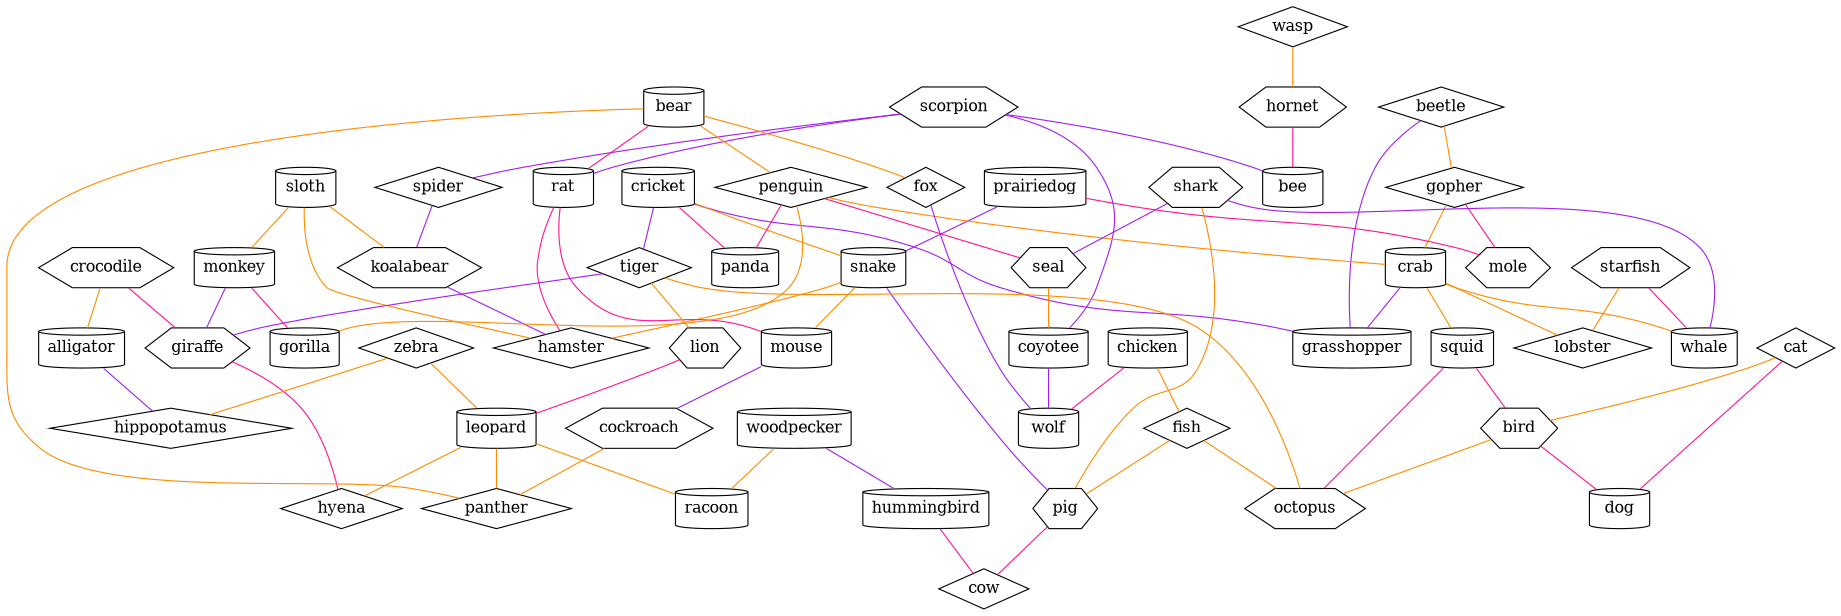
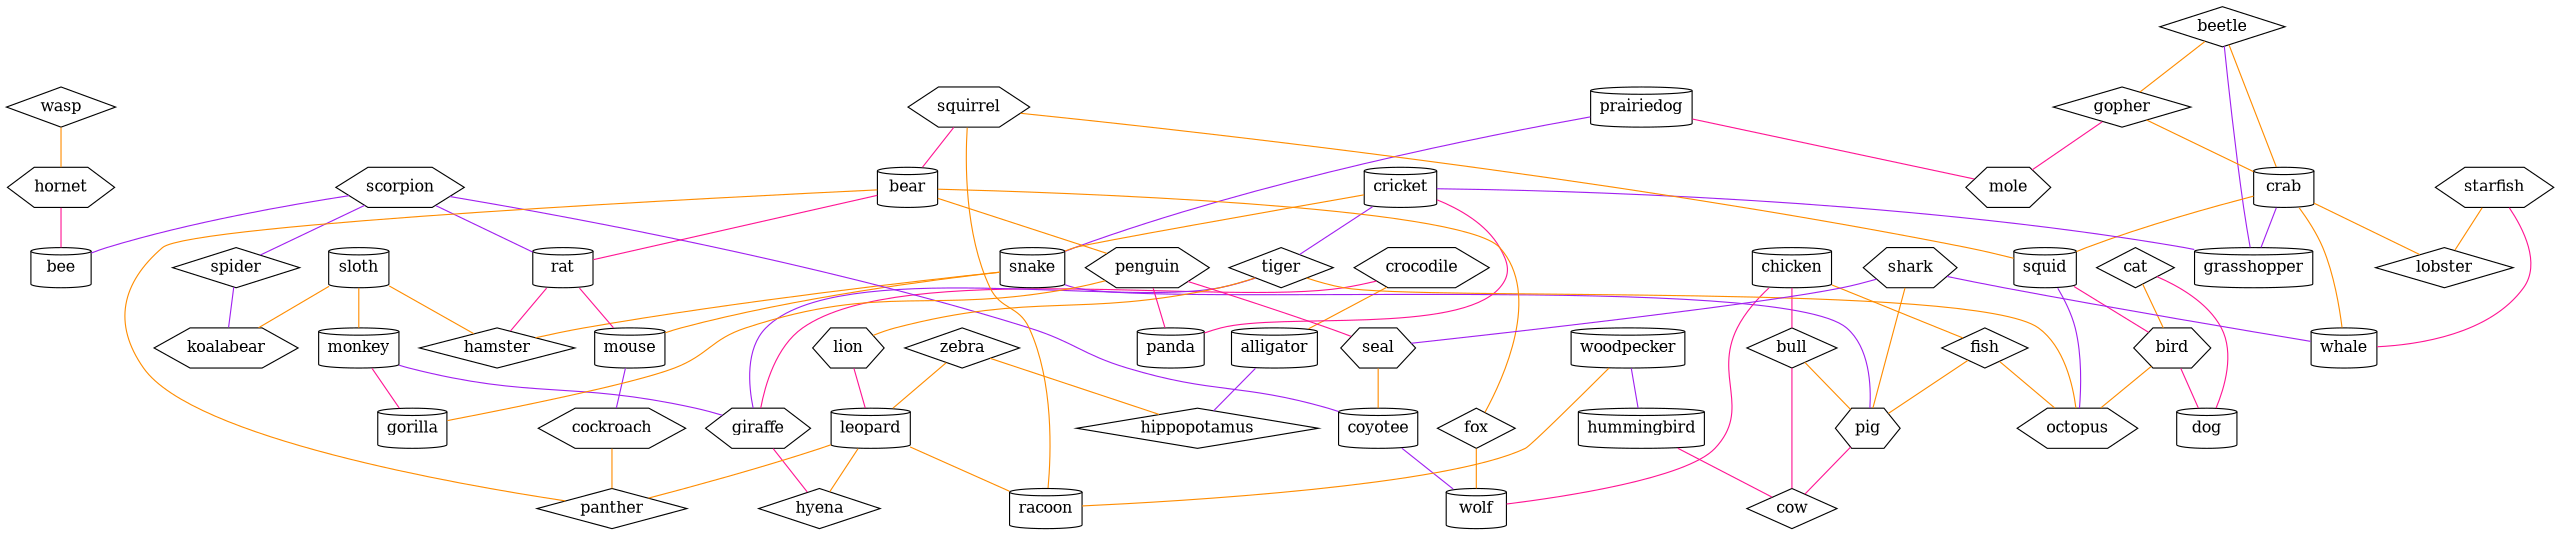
none -> (969, 107)
(791, 187) -> (1147, 268)
(1120, 240) -> (2253, 106)
(496, 311) -> none
(971, 312) -> (1476, 472)
none -> (1792, 348)
(1384, 428) -> (2079, 346)
